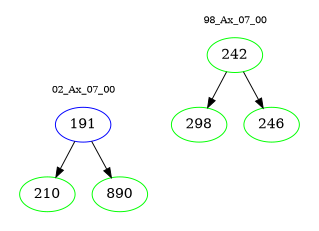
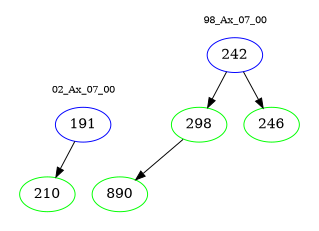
(235, 55) -> (235, 55)
(99, 155) -> (163, 156)
